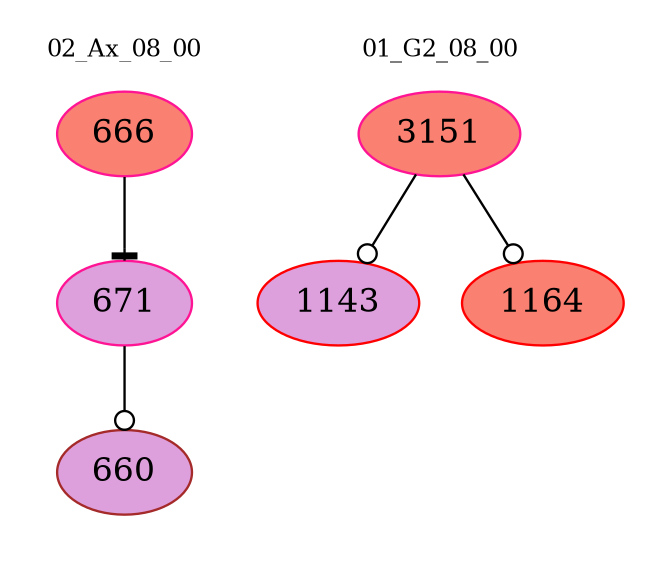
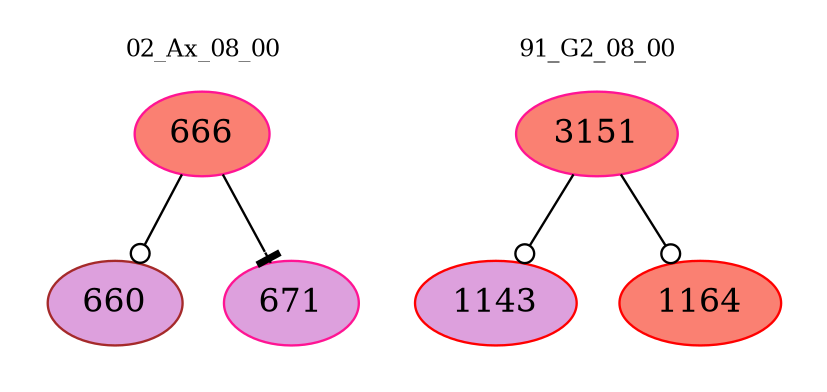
(441, 51) -> (598, 51)
(125, 379) -> (163, 210)
